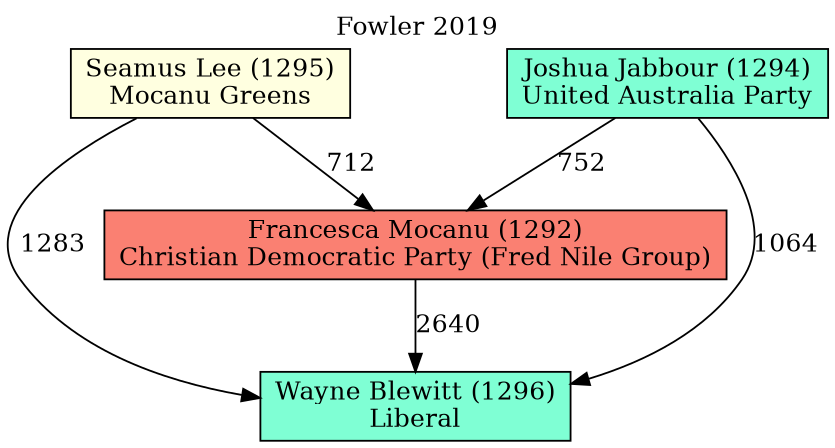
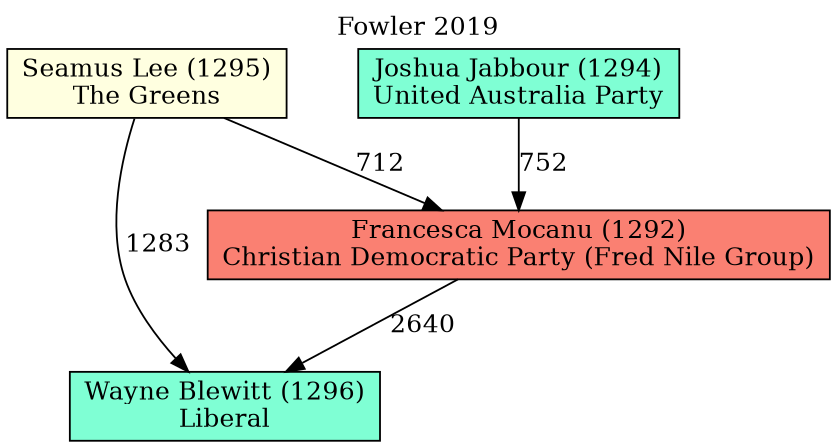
(211, 83) -> (147, 83)
(740, 282) -> none
